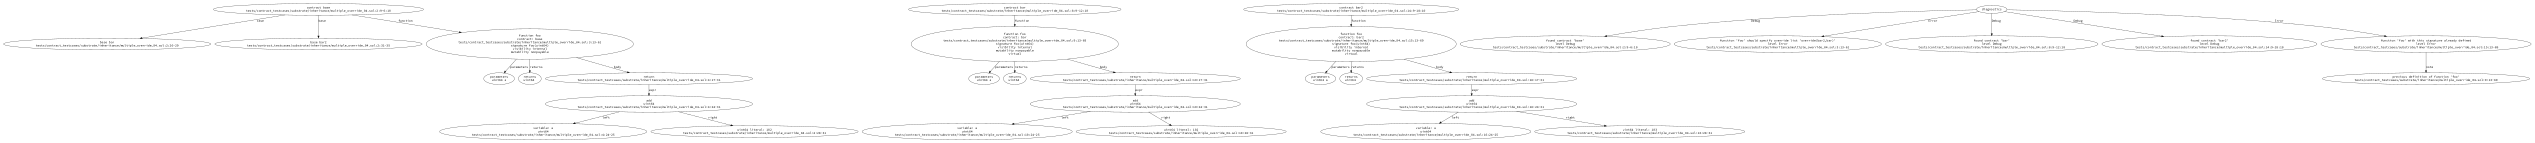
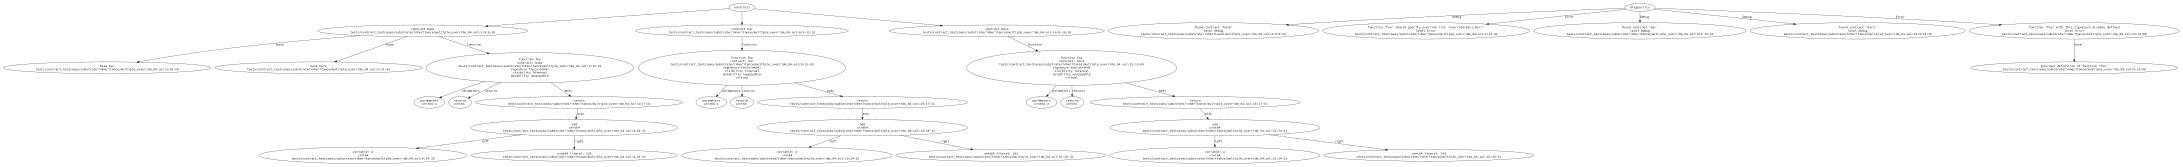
none -> (742, 7)
